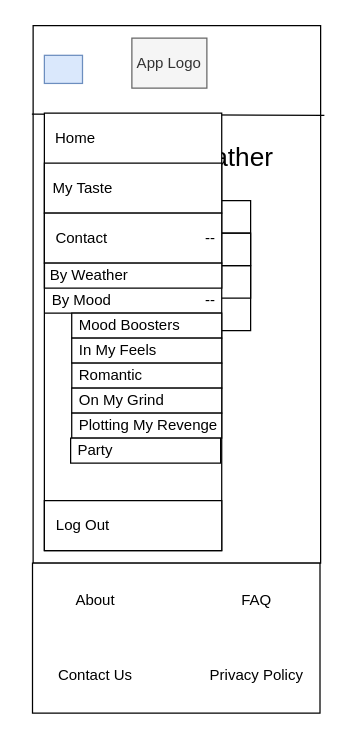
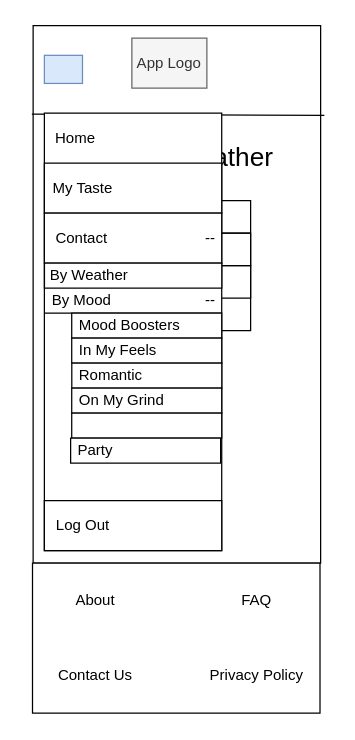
(149, 426) -> none
